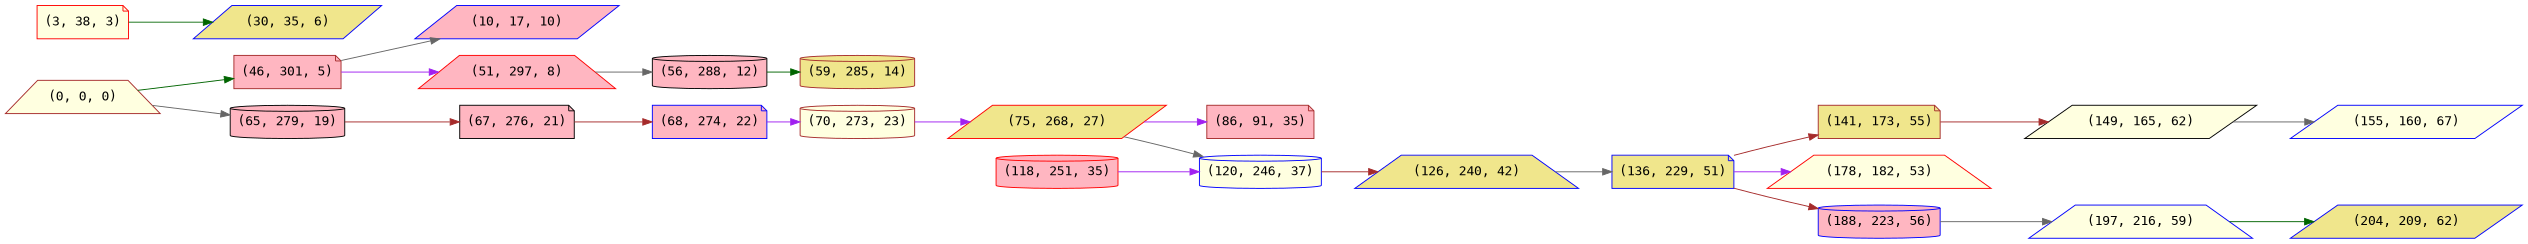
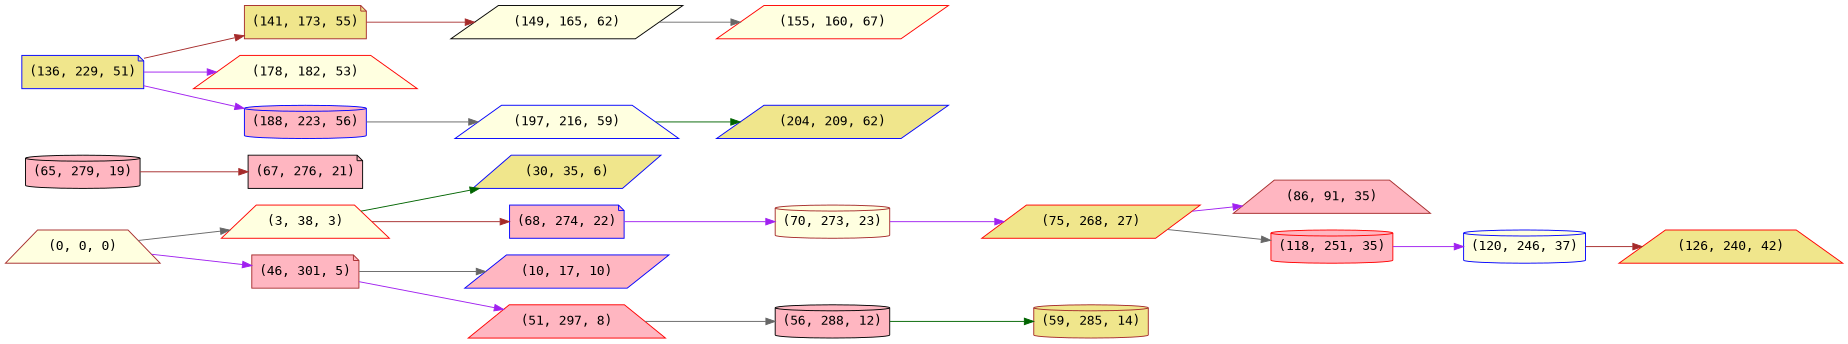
(83, 22) -> (305, 222)
(181, 85) -> (197, 259)
(187, 110) -> (179, 236)
(609, 122) -> (436, 222)
(1260, 122) -> (1332, 197)
(2406, 122) -> (832, 22)
(1159, 145) -> (1214, 234)
(1467, 172) -> (1731, 247)
(1579, 172) -> none
(1771, 198) -> (189, 96)
